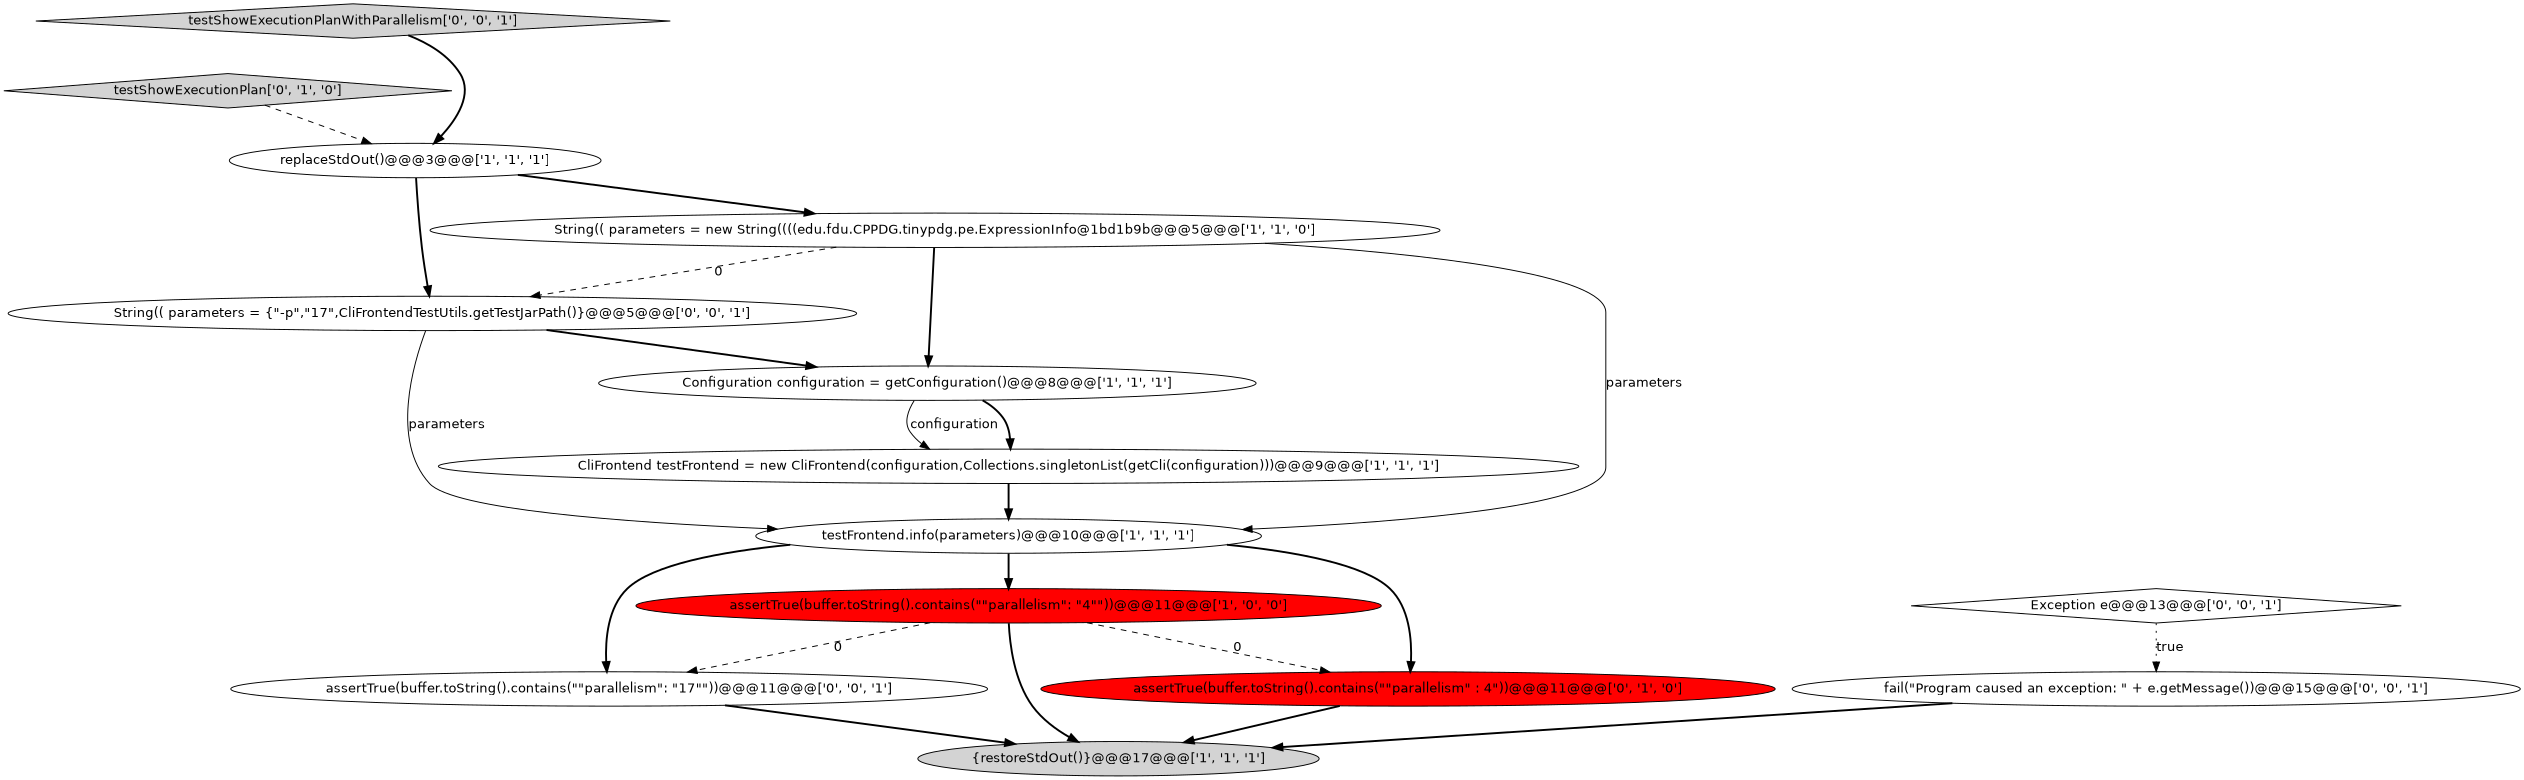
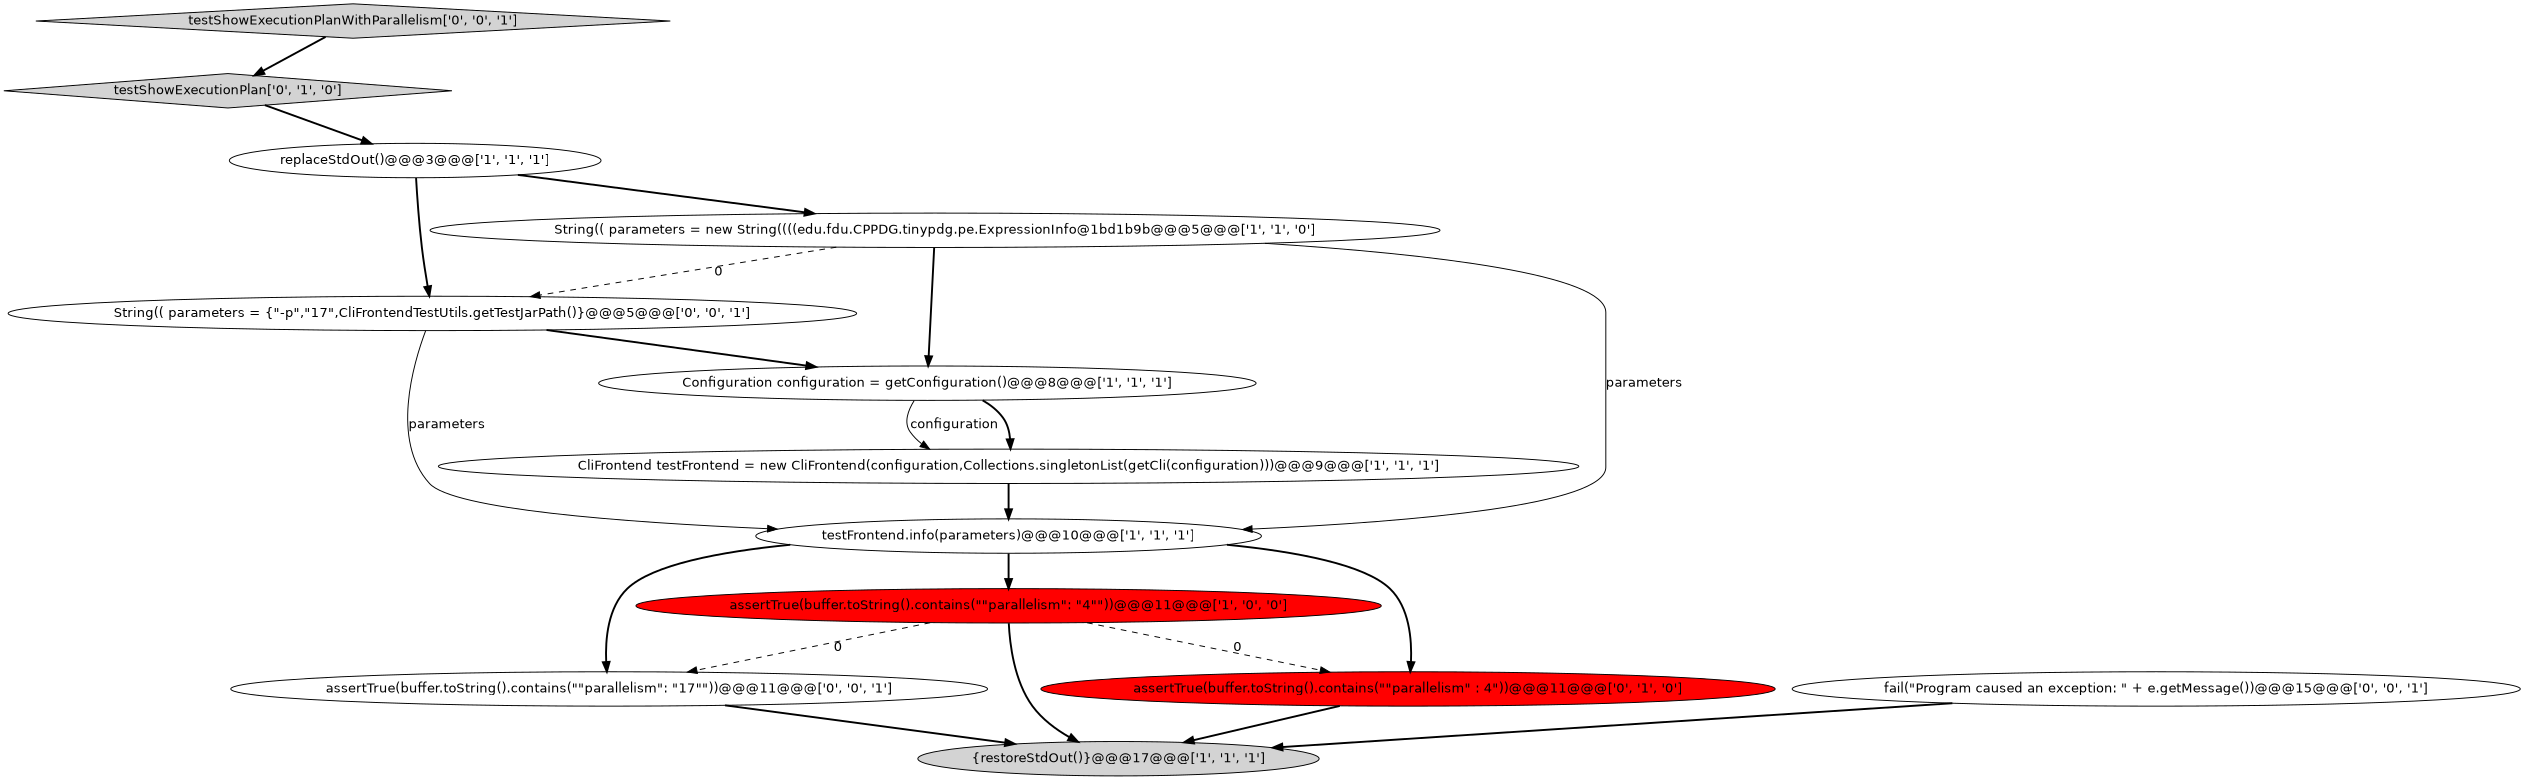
(461, 76) -> (294, 54)
(313, 123) -> (313, 123)
(2156, 606) -> none
